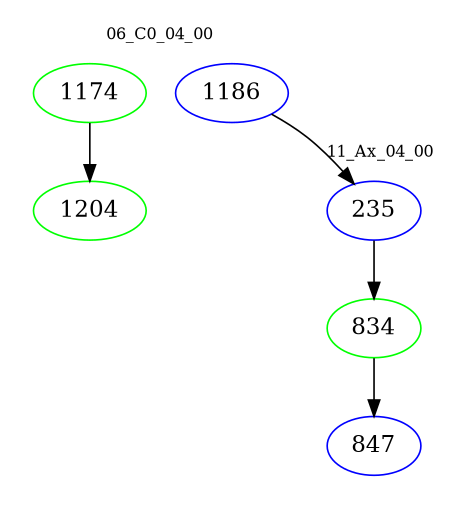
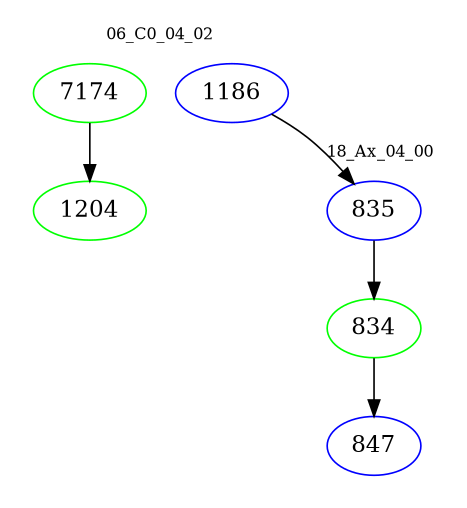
(160, 35) -> (160, 35)
(90, 93) -> (90, 93)
(381, 153) -> (381, 153)
(374, 211) -> (374, 211)
